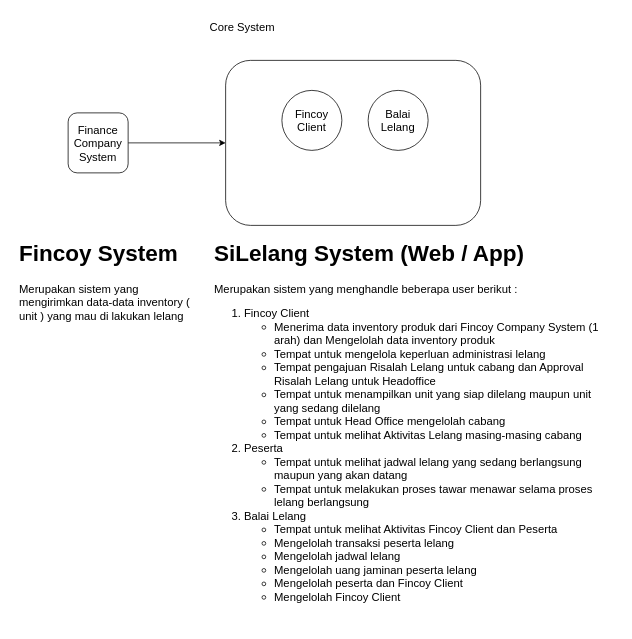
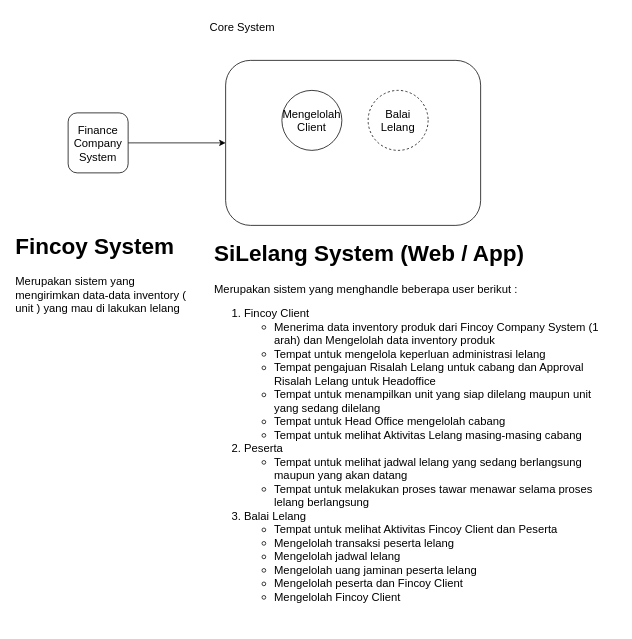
(312, 120) -> (312, 120)
(398, 120) -> (398, 120)
(111, 297) -> (107, 289)
